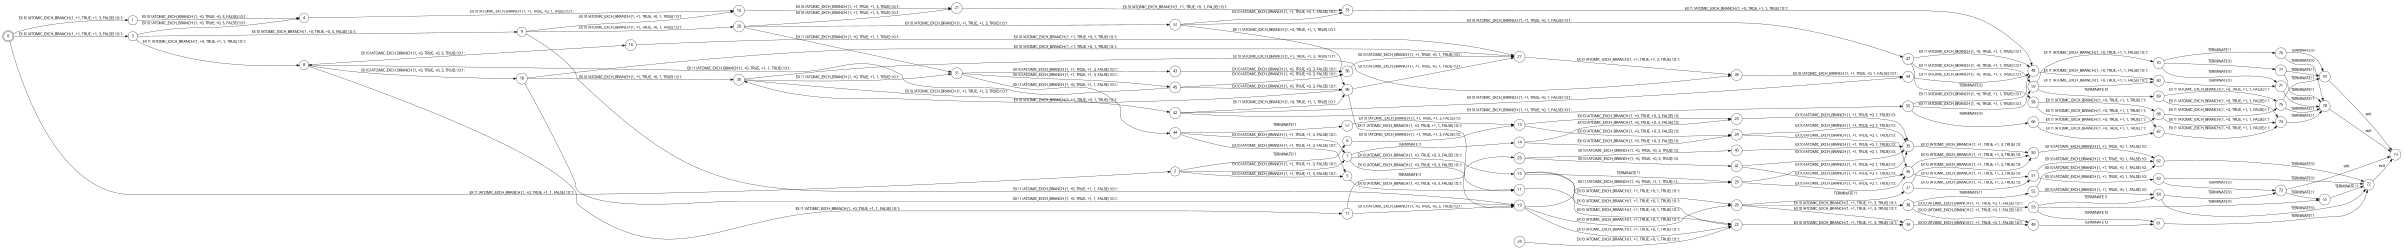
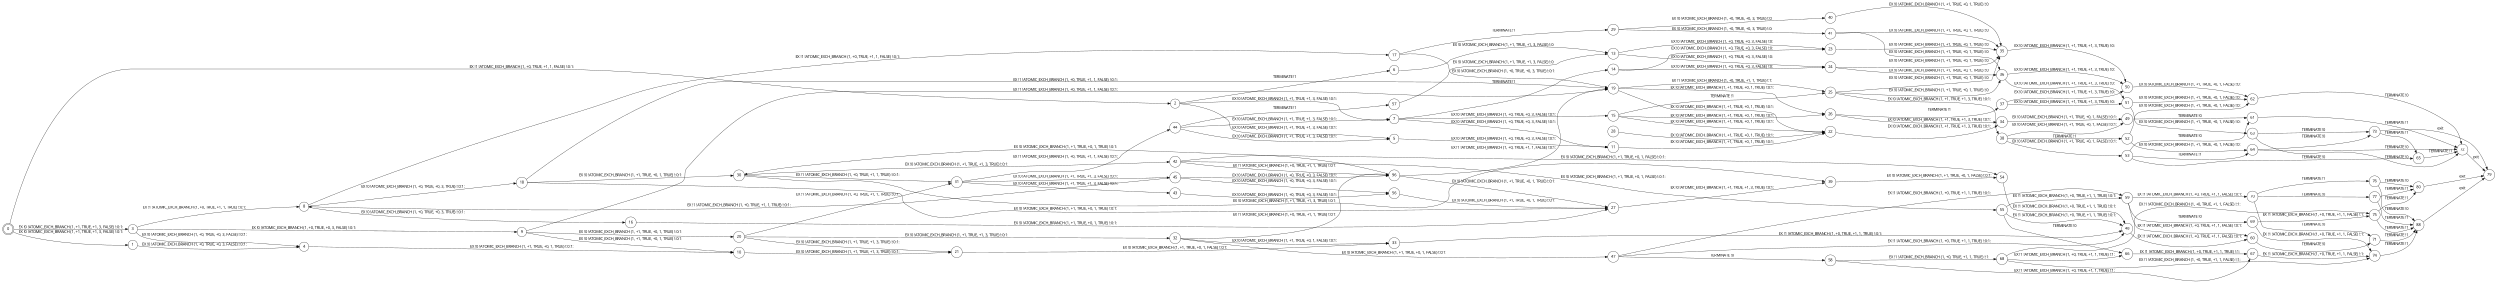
(2325, 106) -> (2419, 225)
(2096, 125) -> (2063, 261)
(1821, 205) -> (1926, 102)
